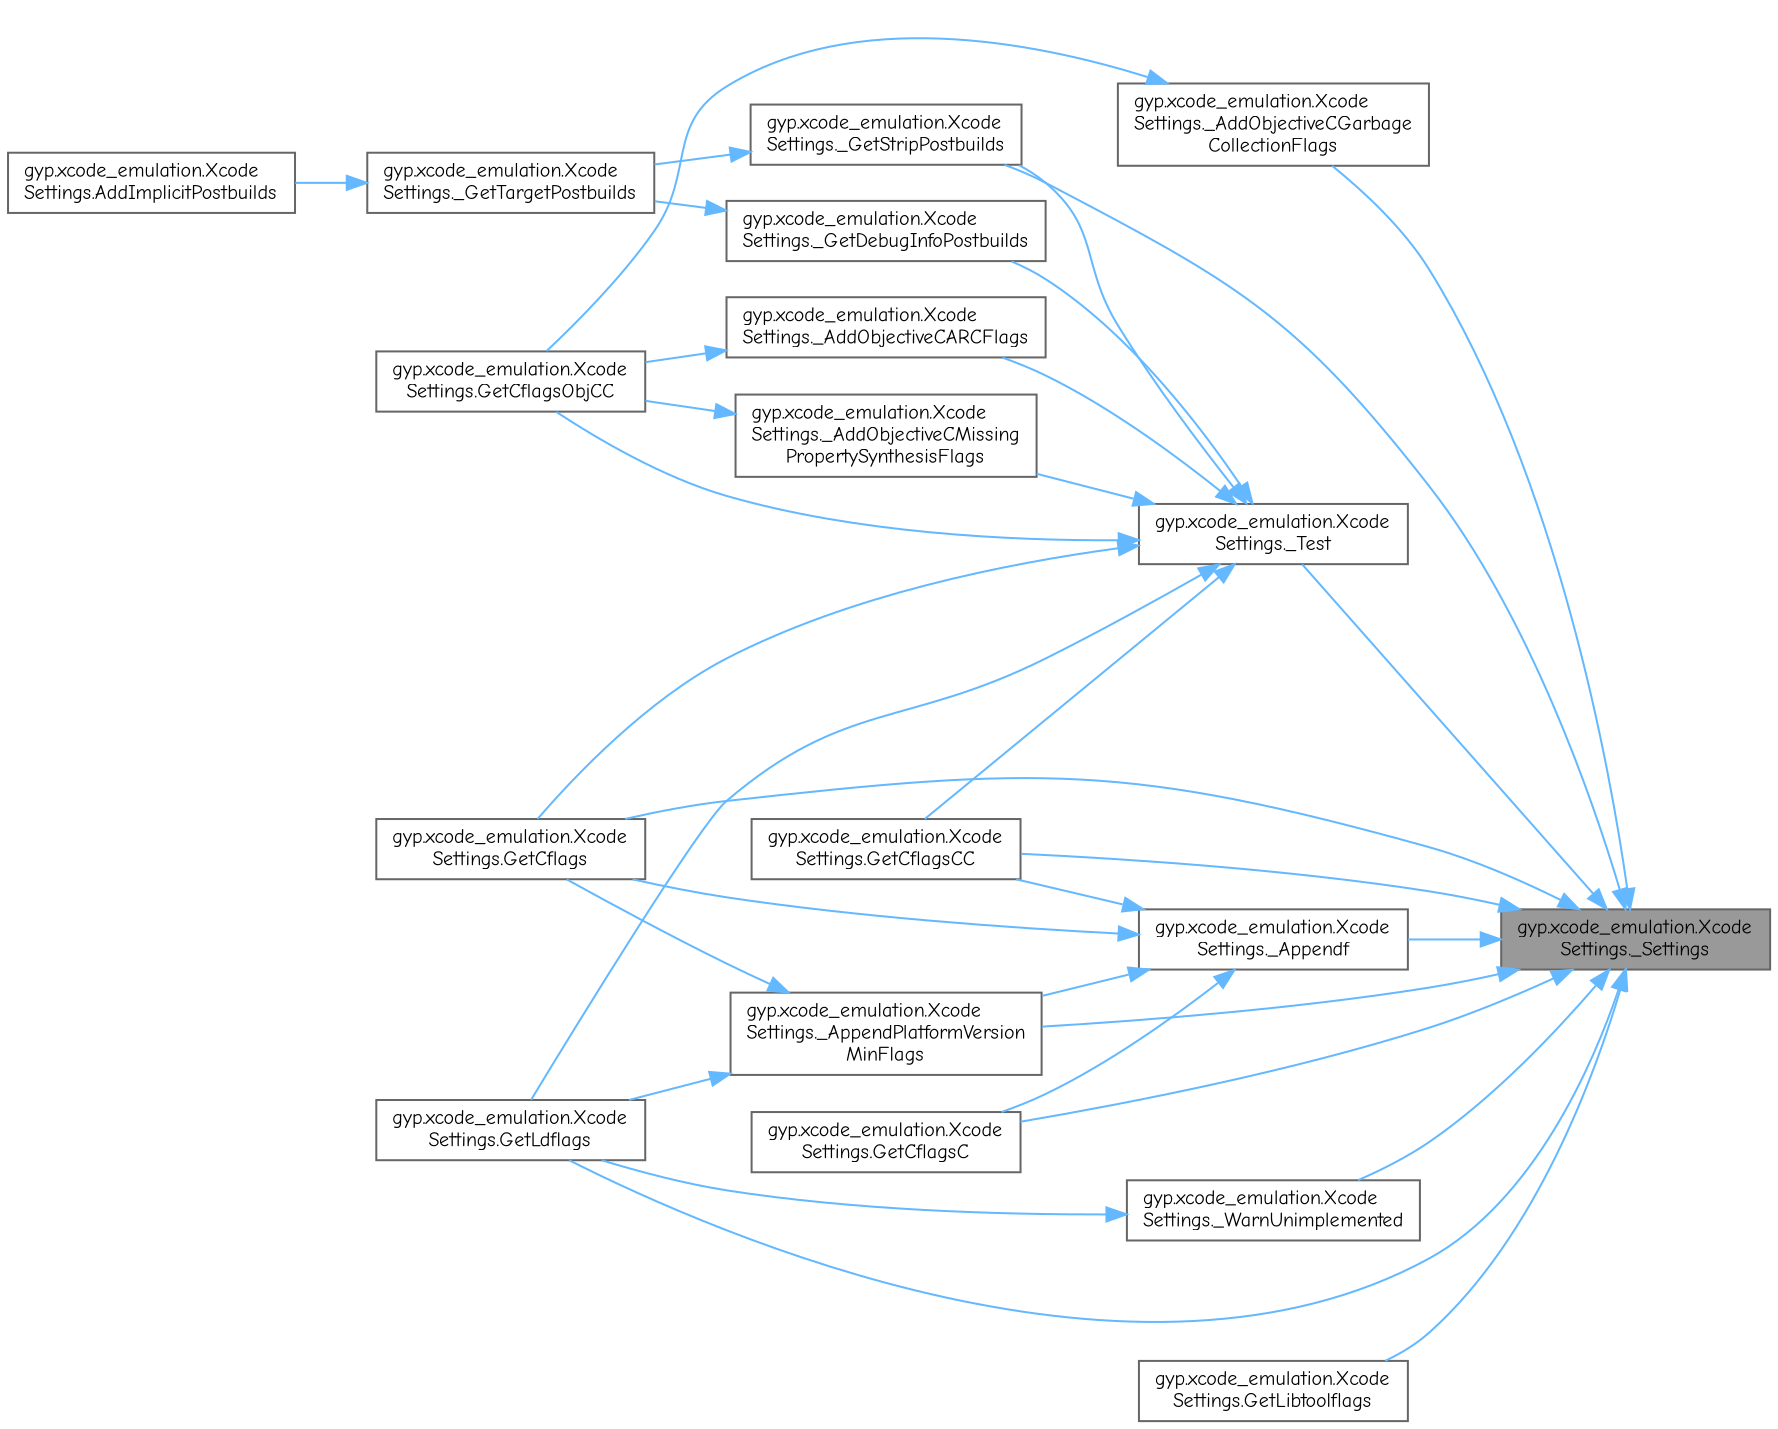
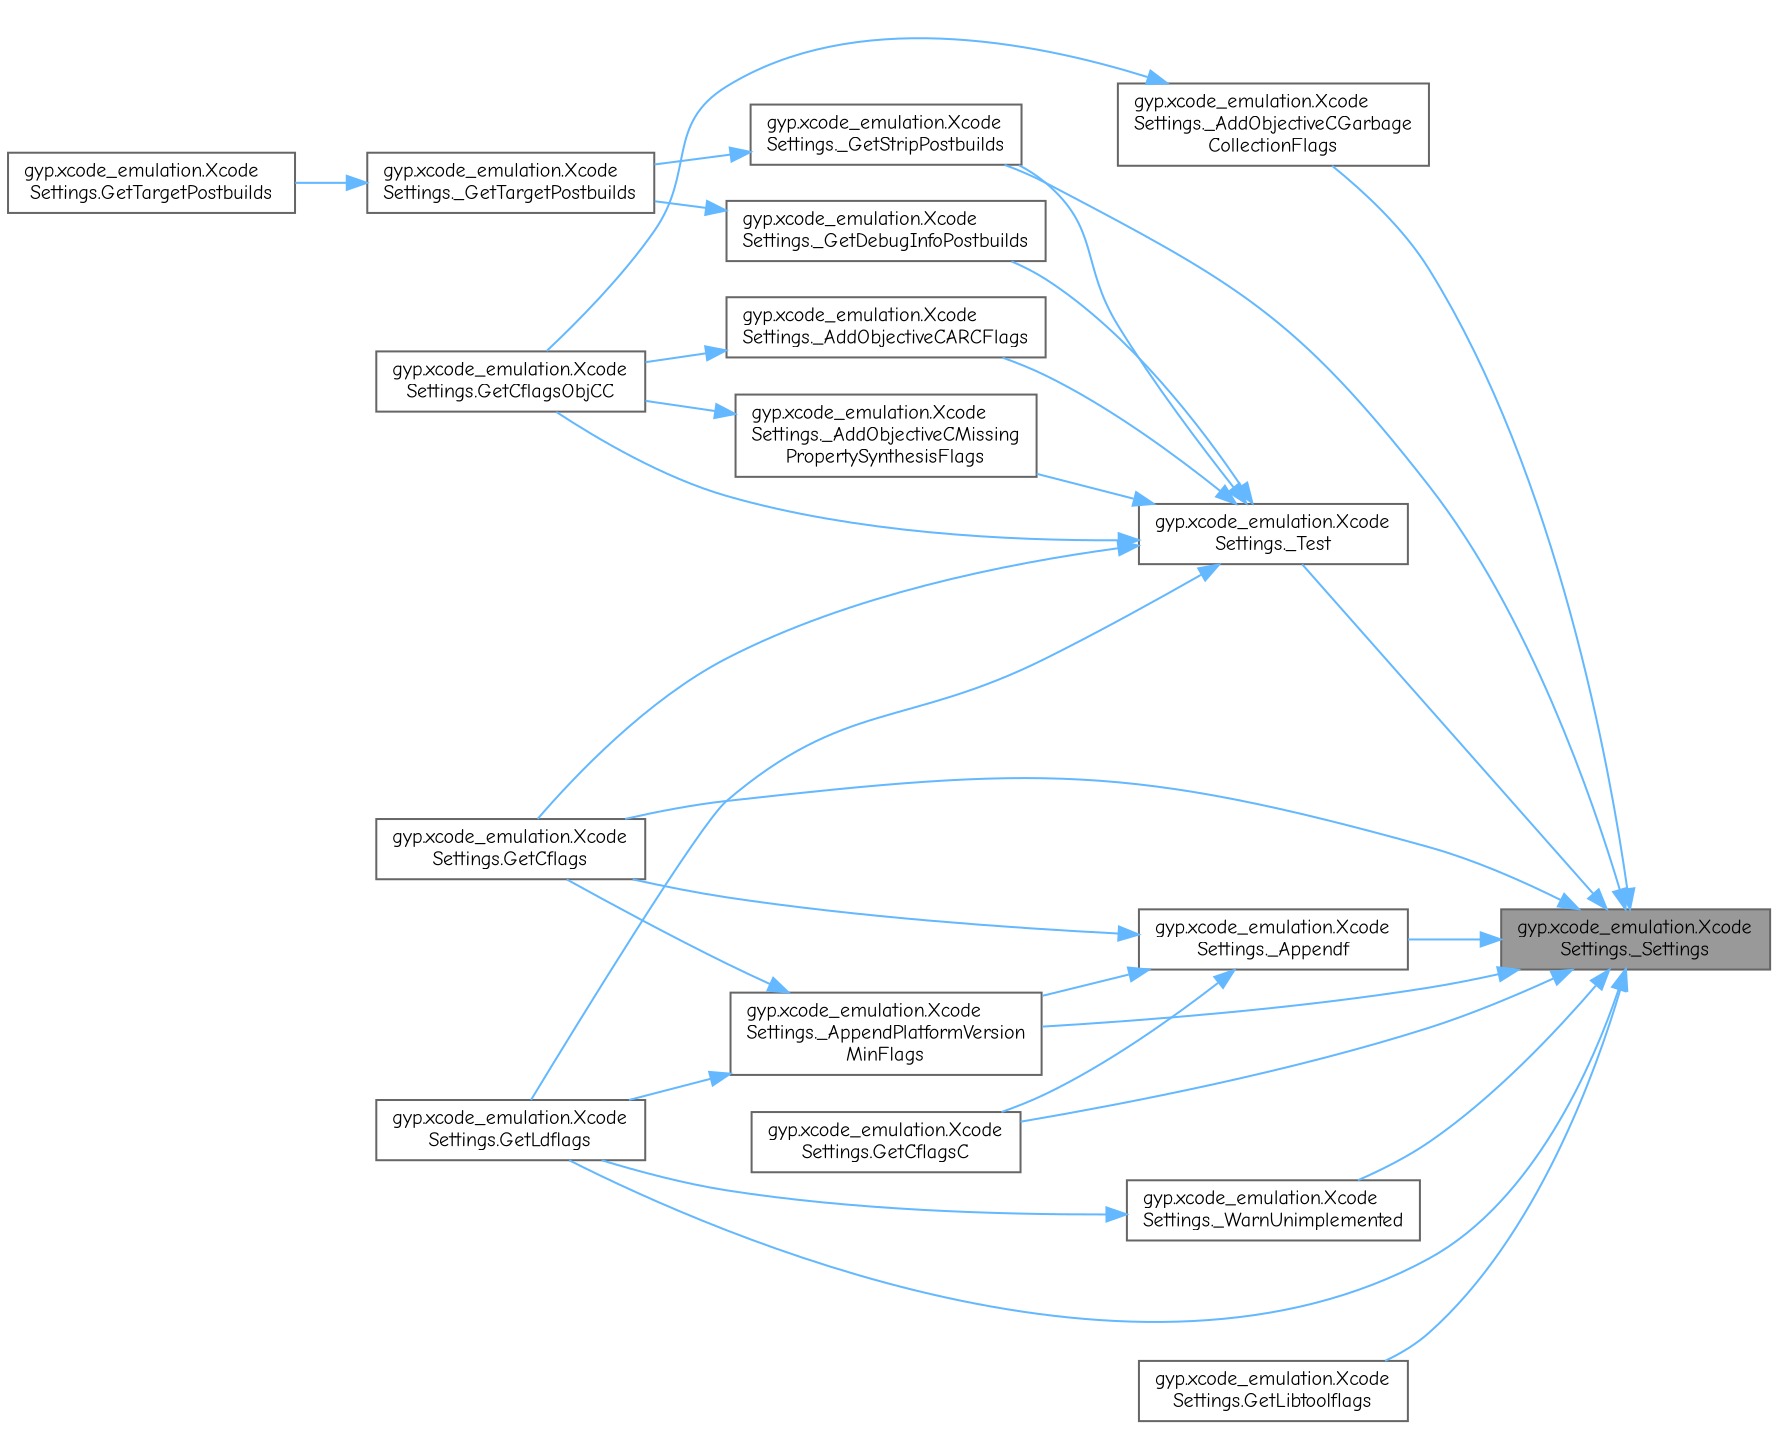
(152, 183) -> (152, 183)
(886, 849) -> none
